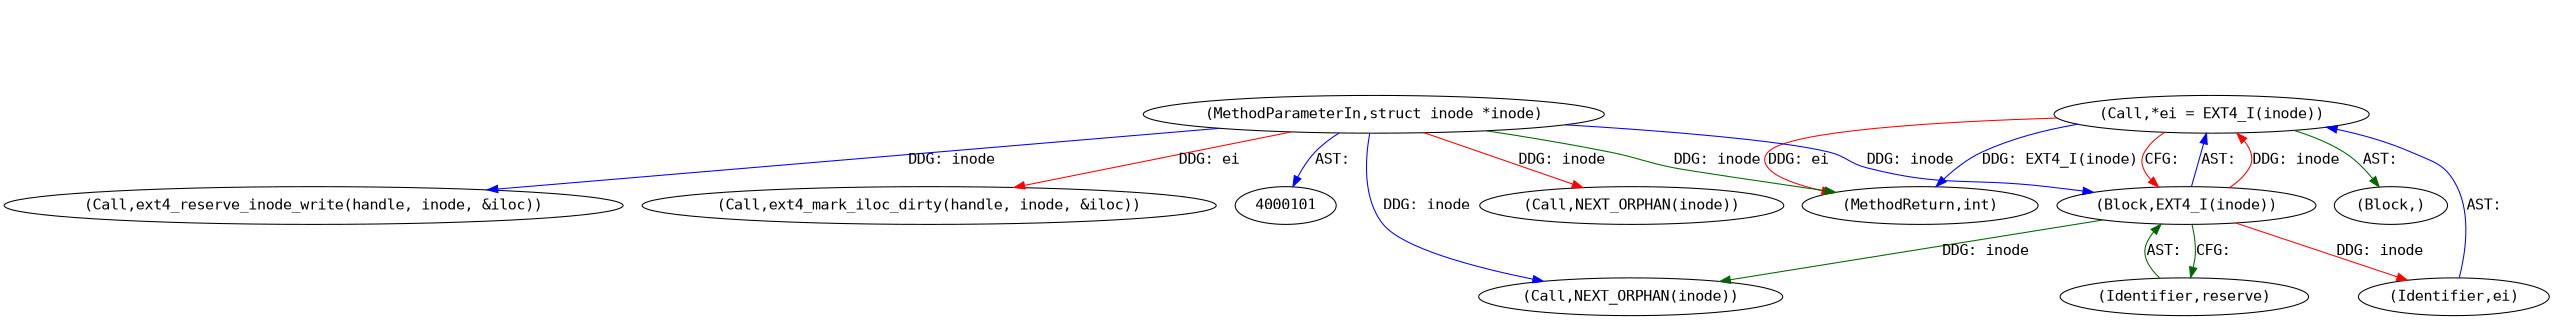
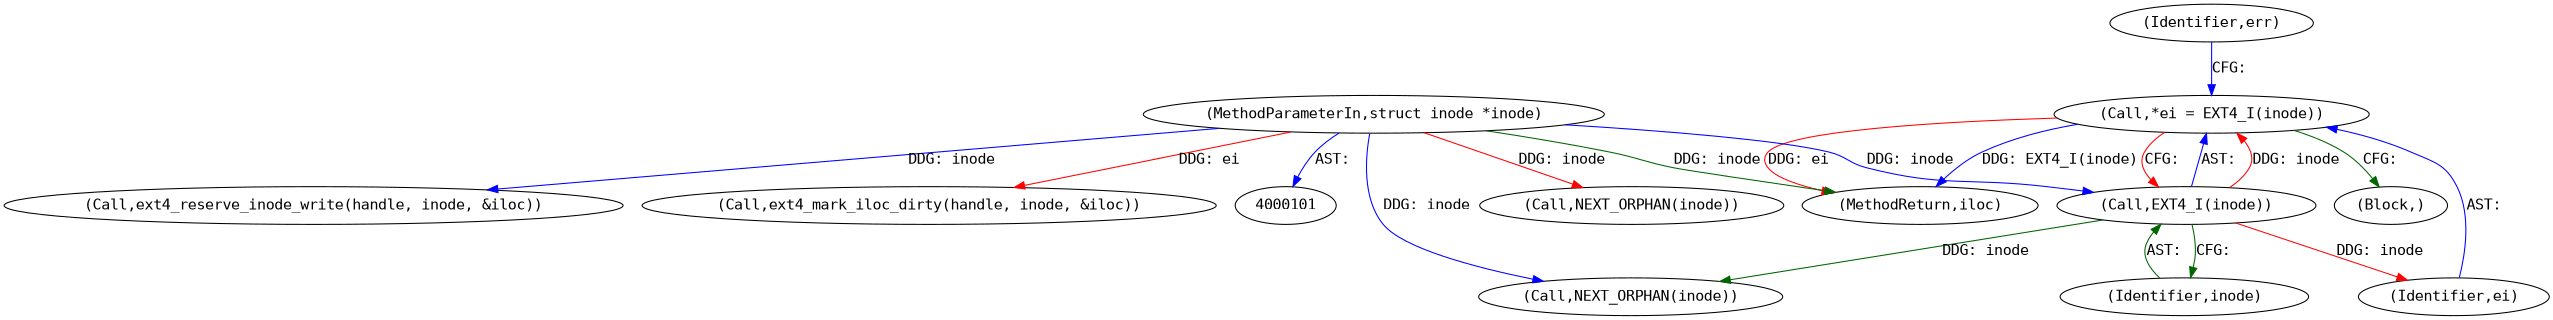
none -> (2212, 23)
(2385, 160) -> (2385, 160)
(1920, 206) -> (1920, 206)
(2186, 206) -> (2186, 206)
(2184, 297) -> (2184, 297)
